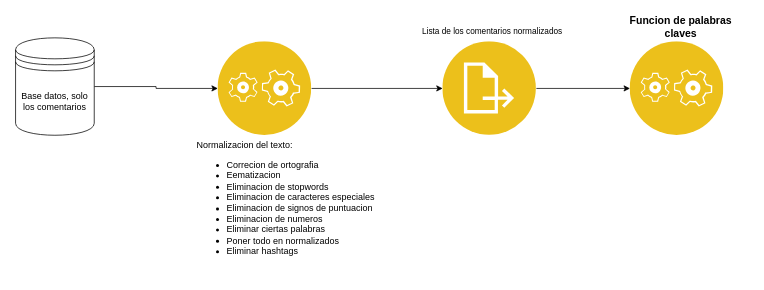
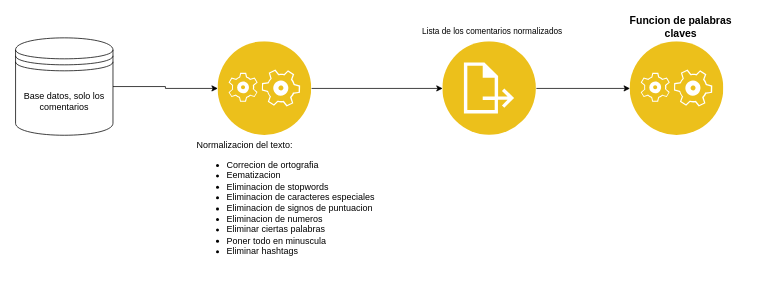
(55, 87) -> (64, 87)
(277, 203) -> (277, 203)
